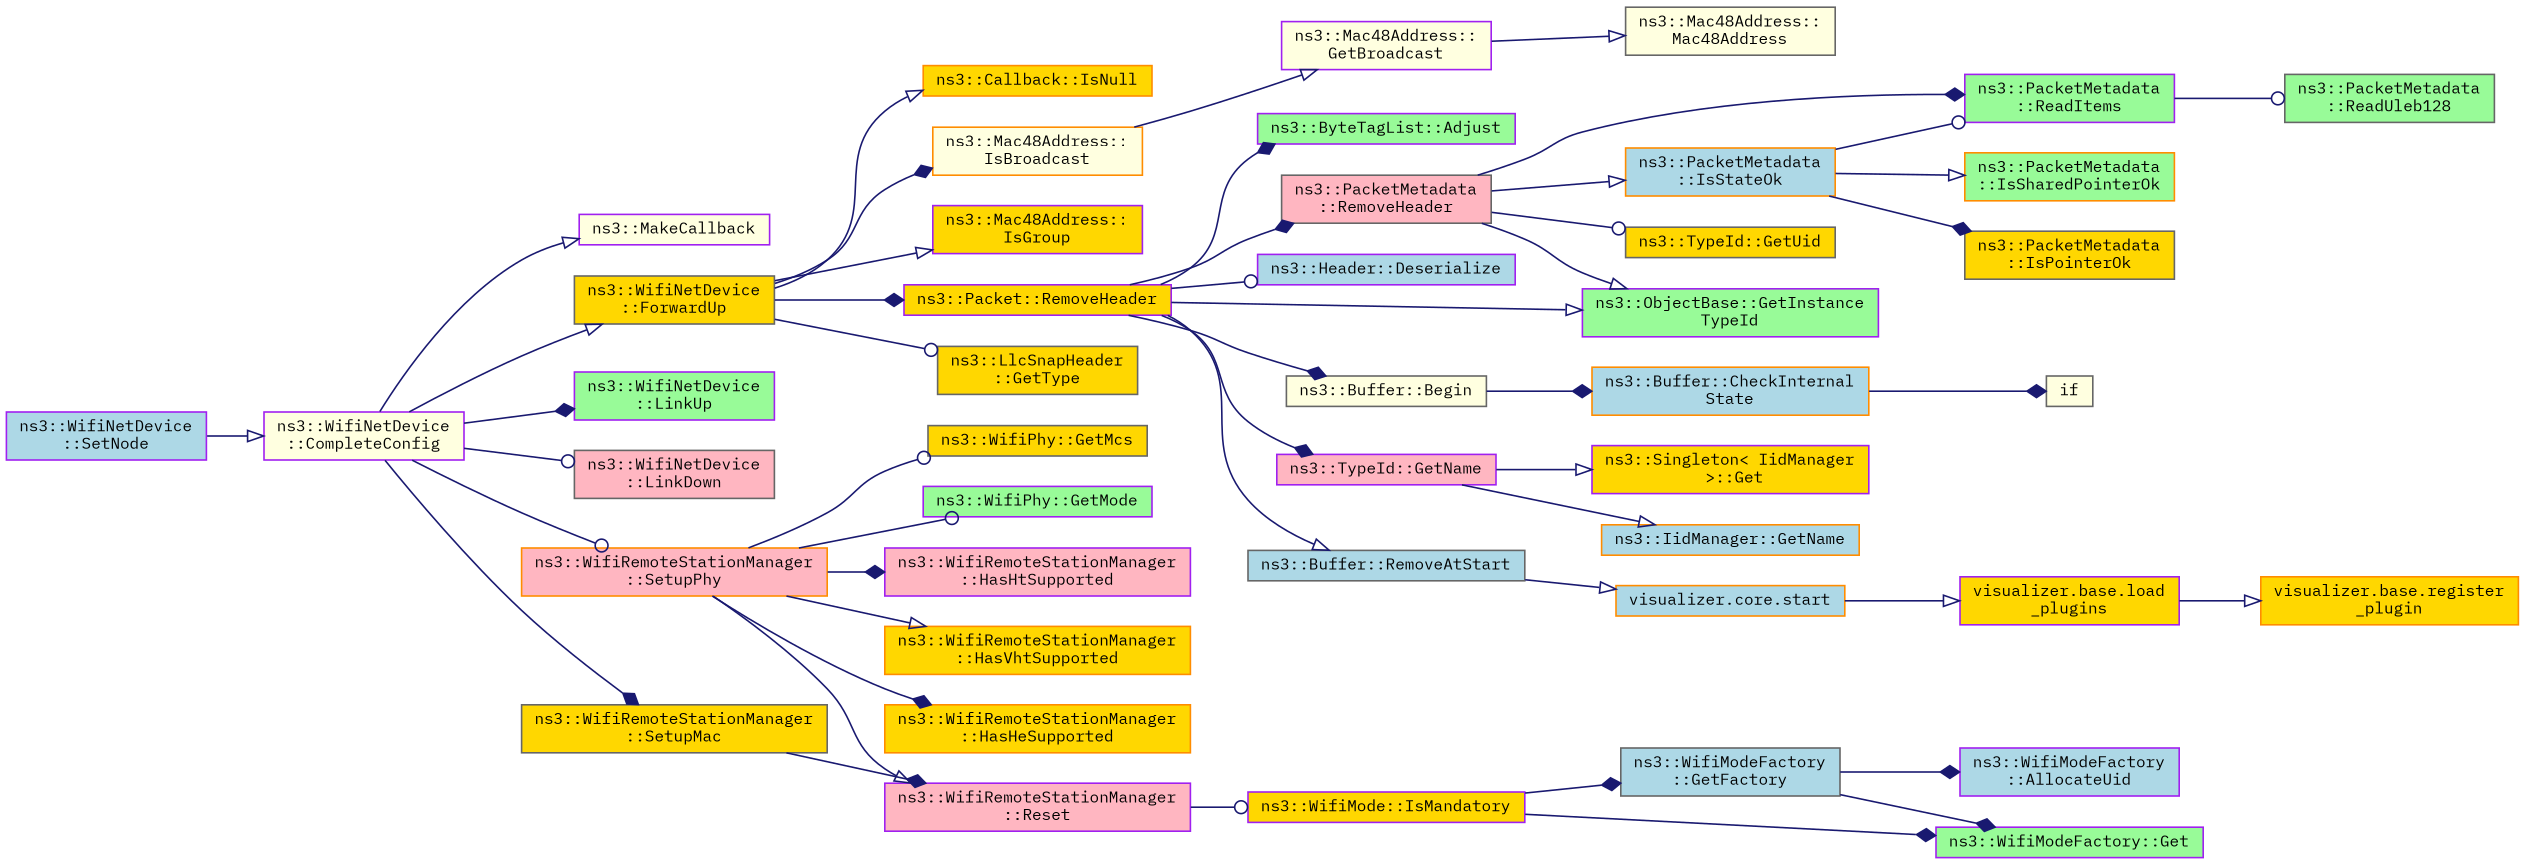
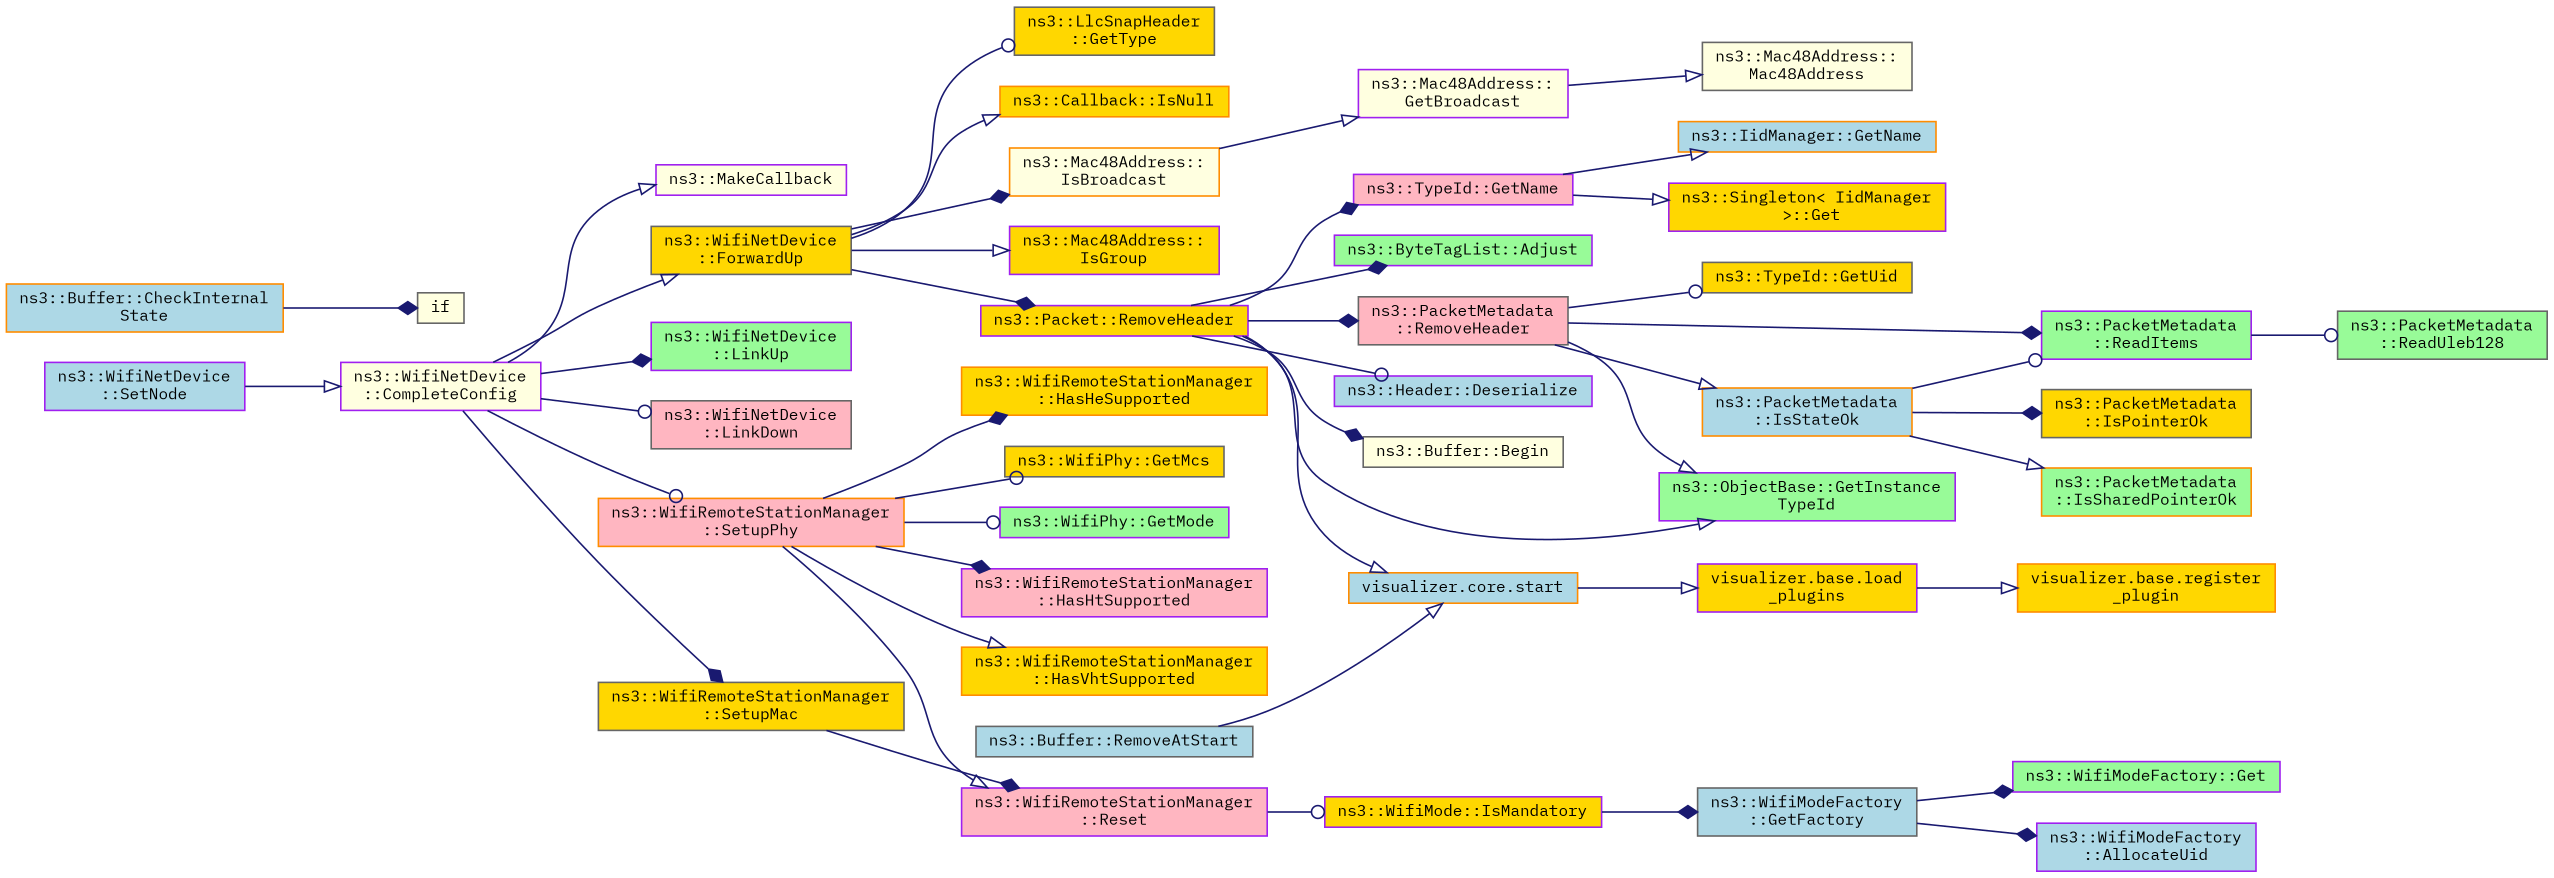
(1529, 391) -> none
(1223, 440) -> (1298, 471)
(1721, 824) -> none
